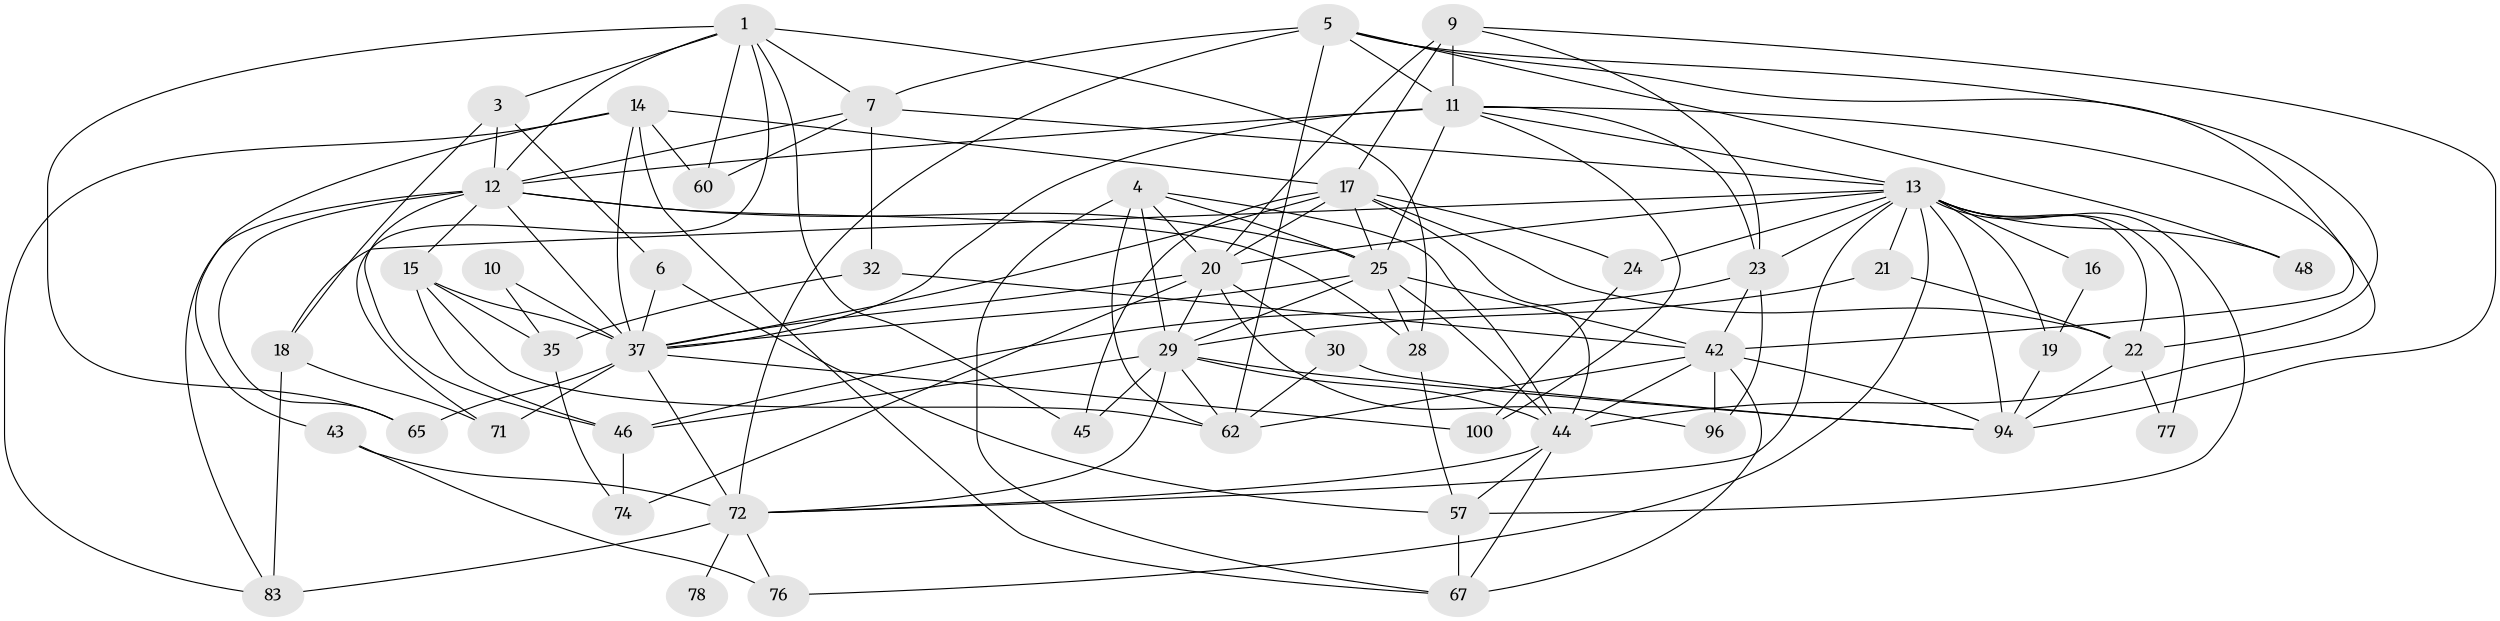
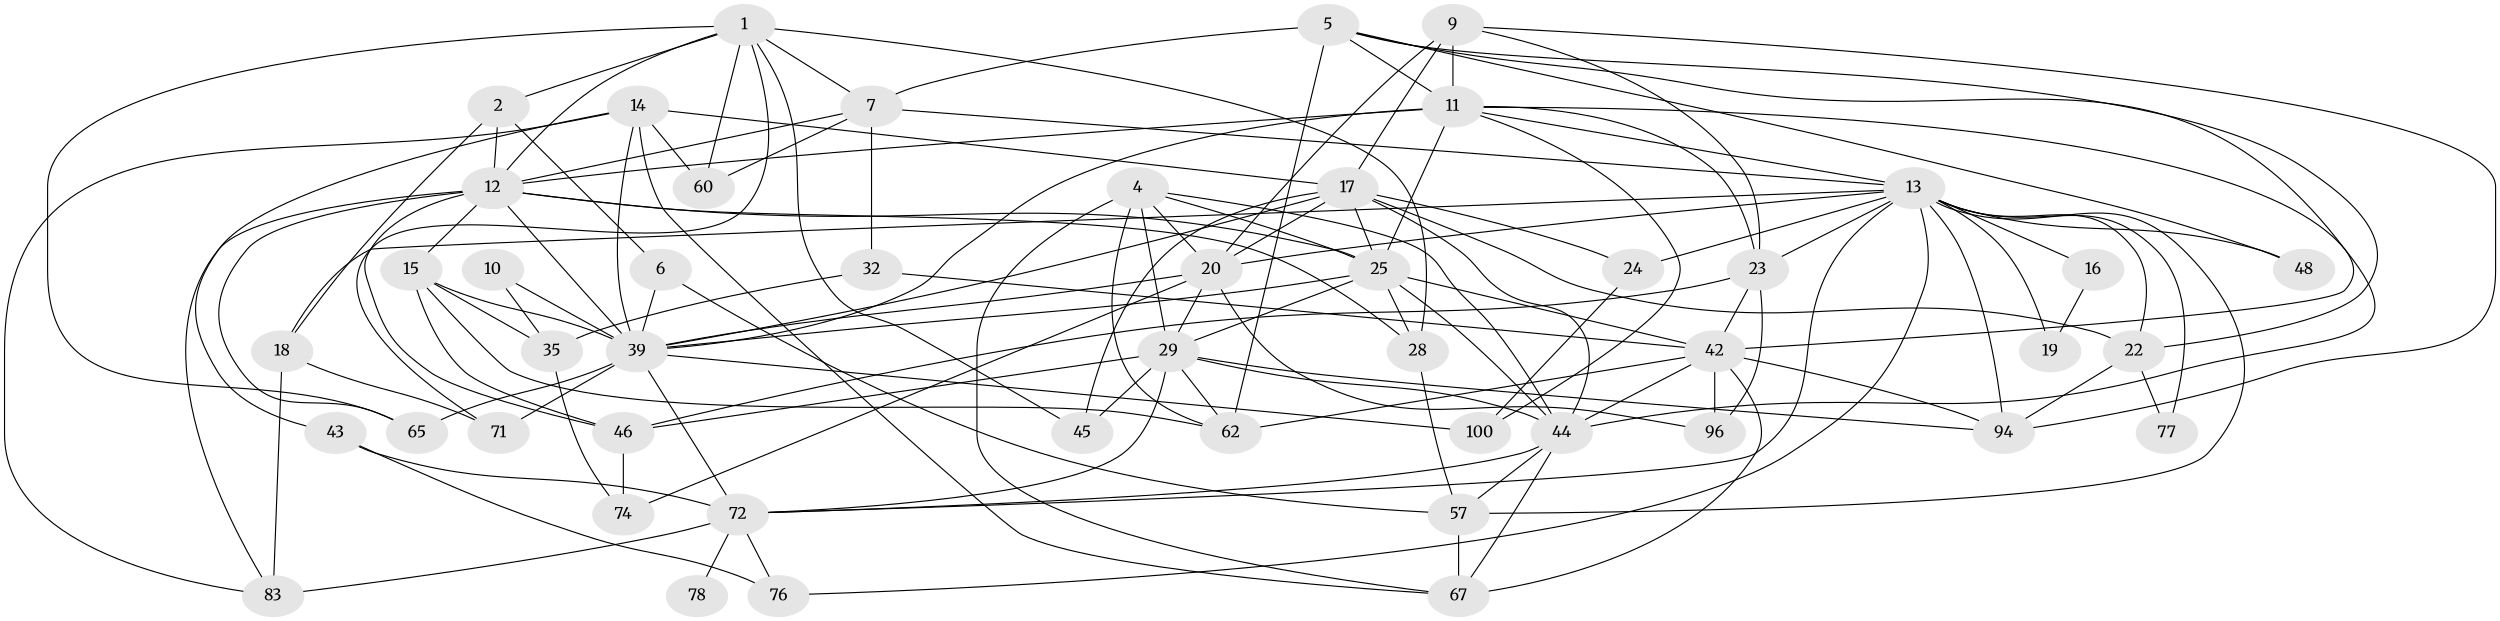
(499, 107) -> (499, 107)
(931, 168) -> none
(1882, 270) -> none
(637, 351) -> (637, 351)
(1336, 351) -> none
(2027, 392) -> none
